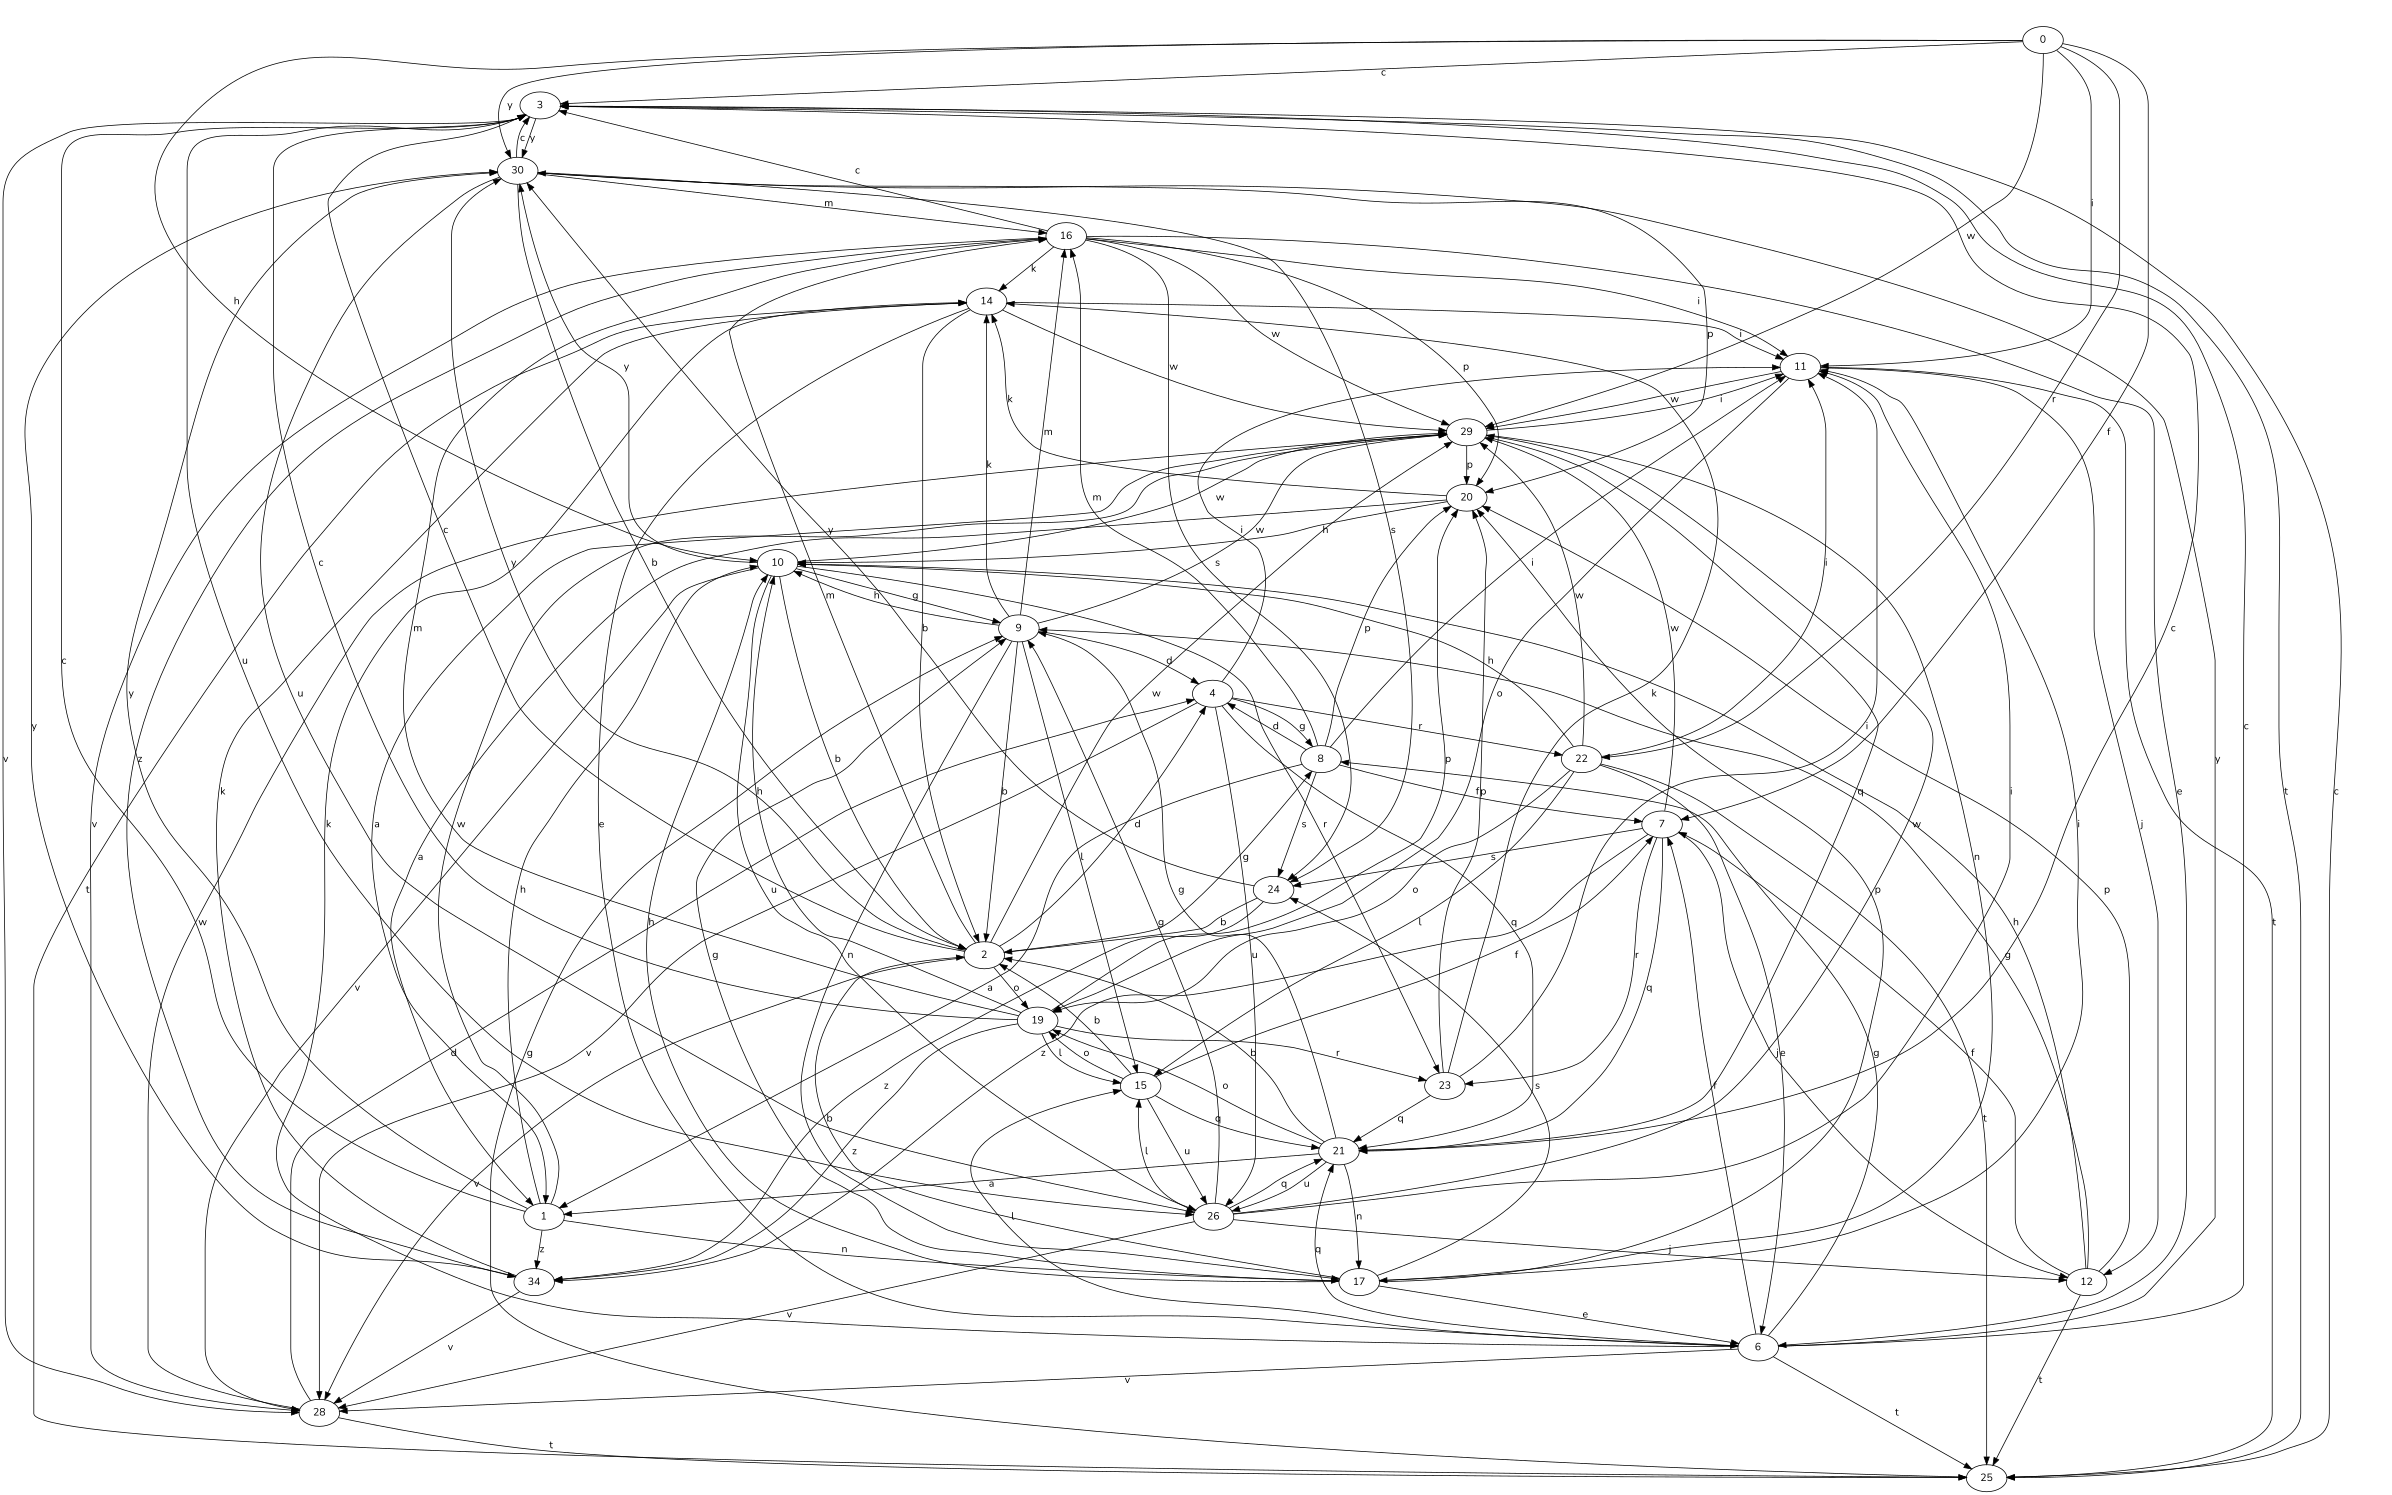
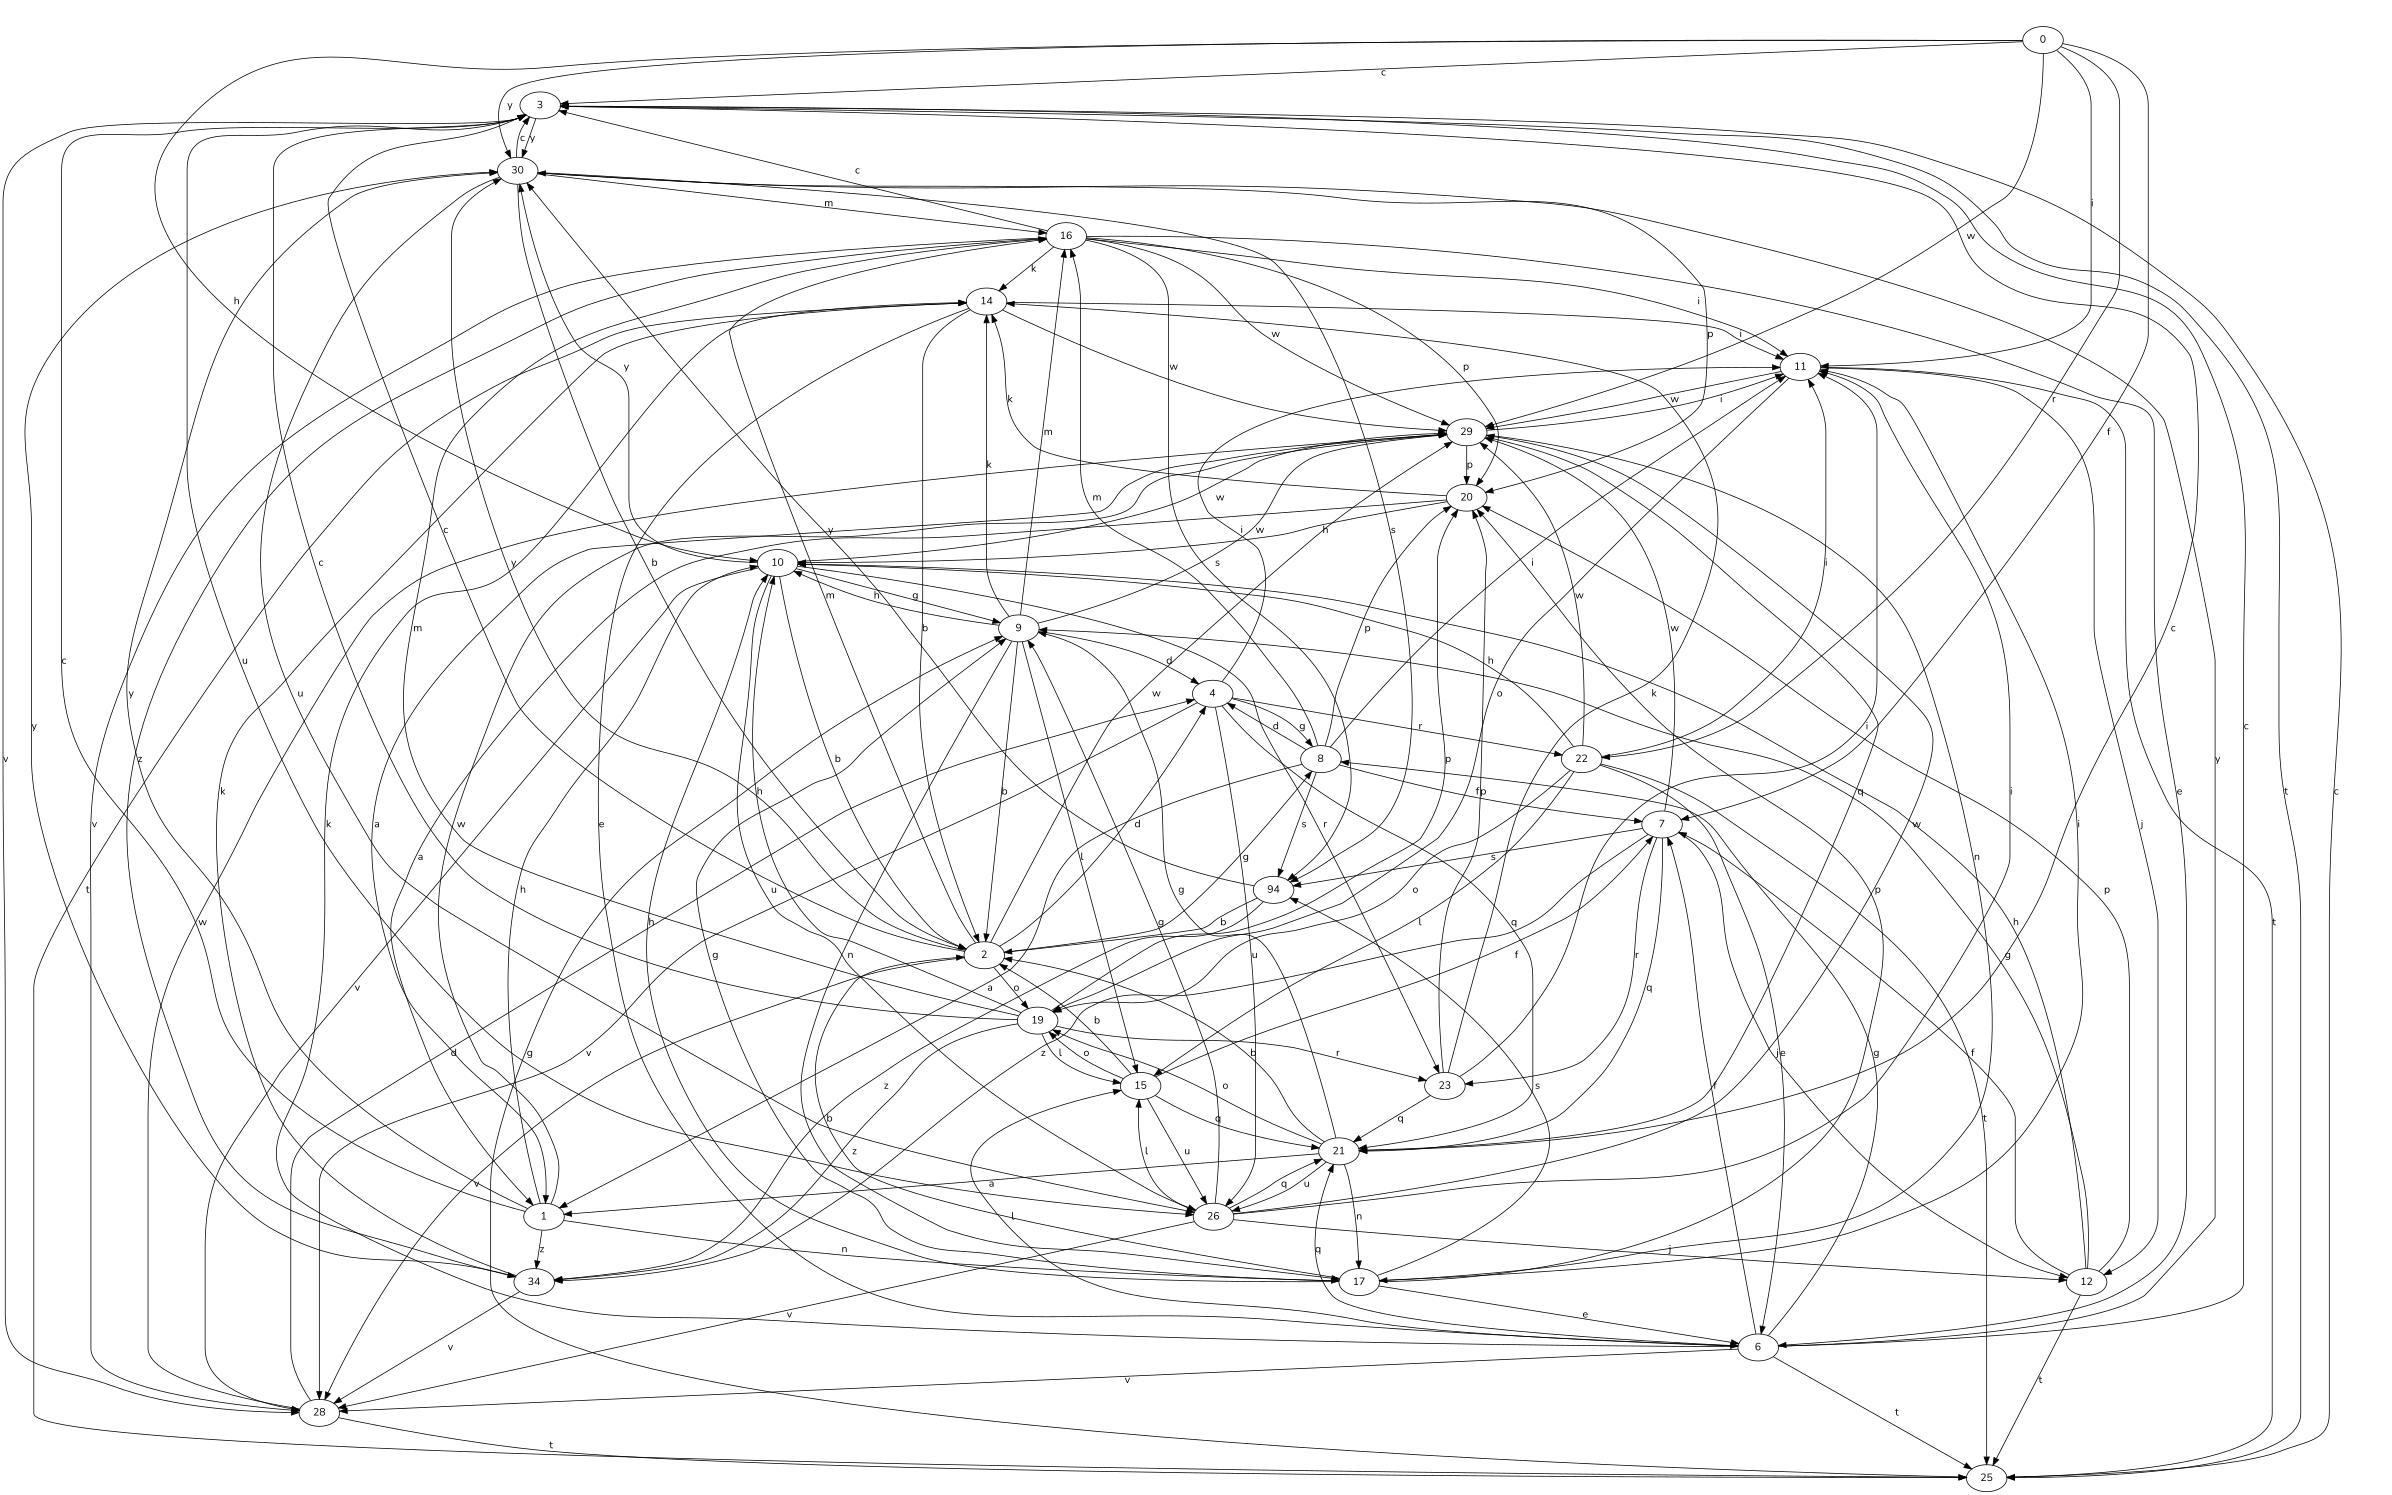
(1274, 890) -> (1274, 890)
